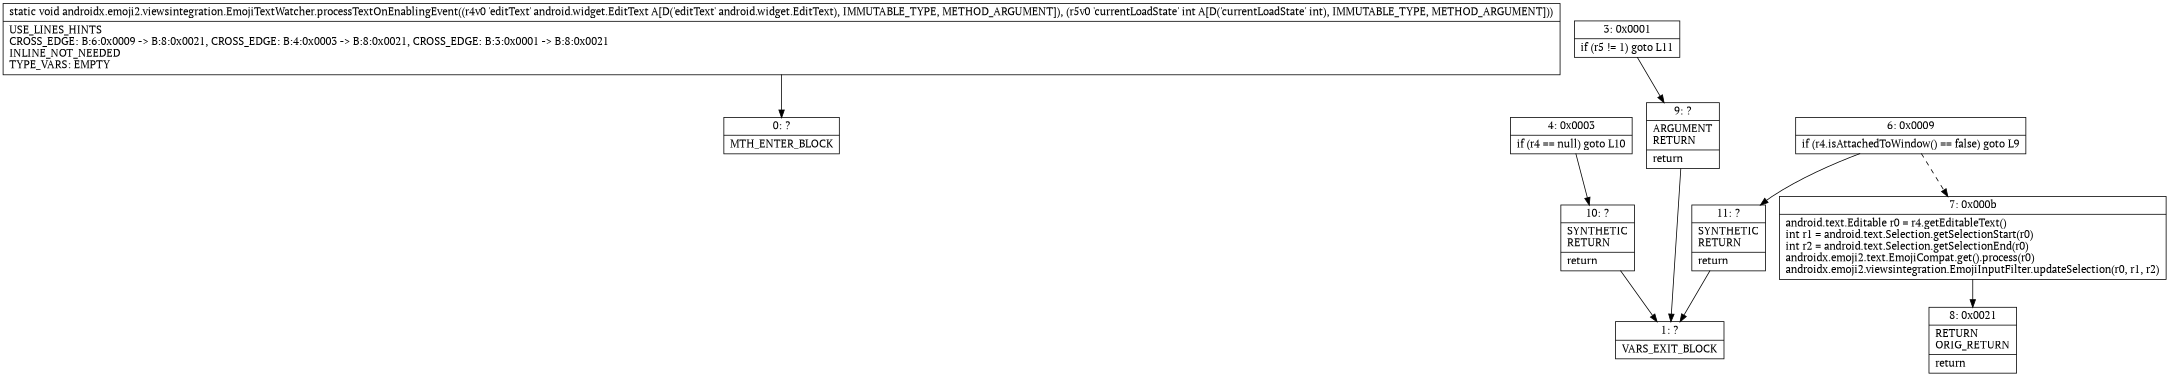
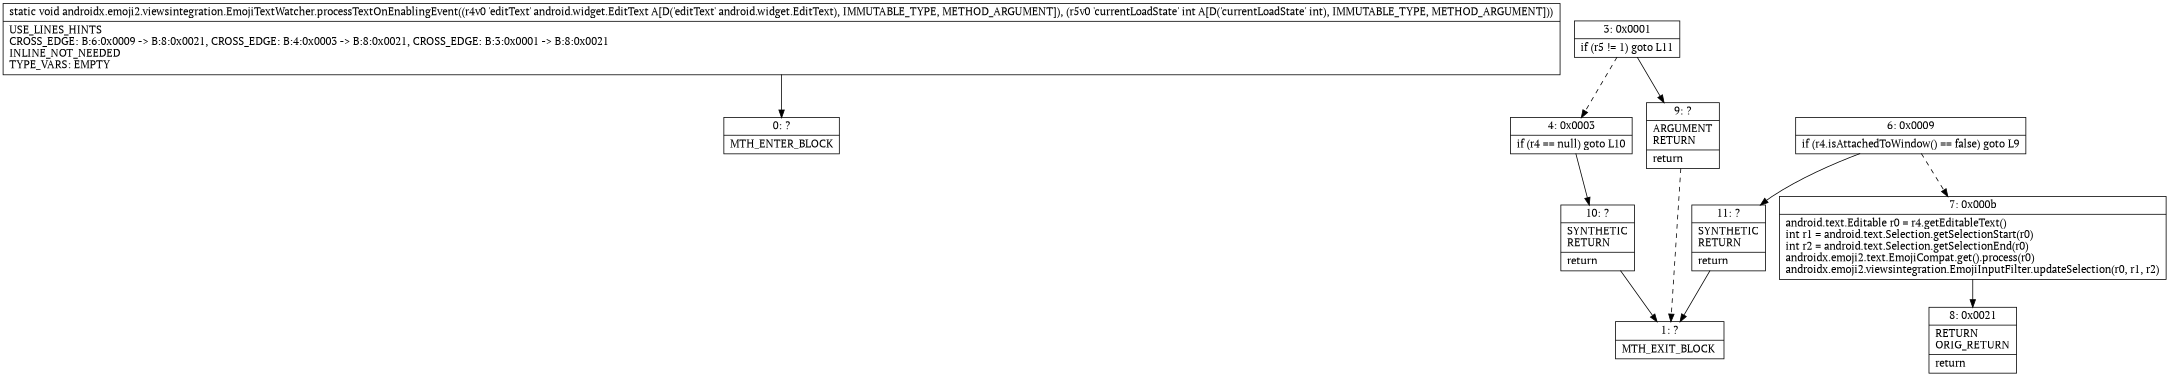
none -> (1601, 84)
(1676, 241) -> (1676, 241)
(1670, 349) -> (1669, 349)
